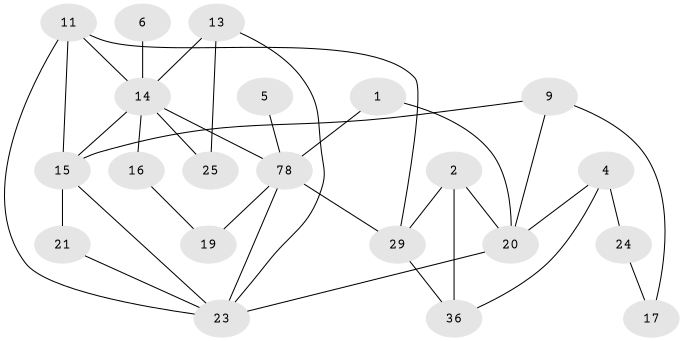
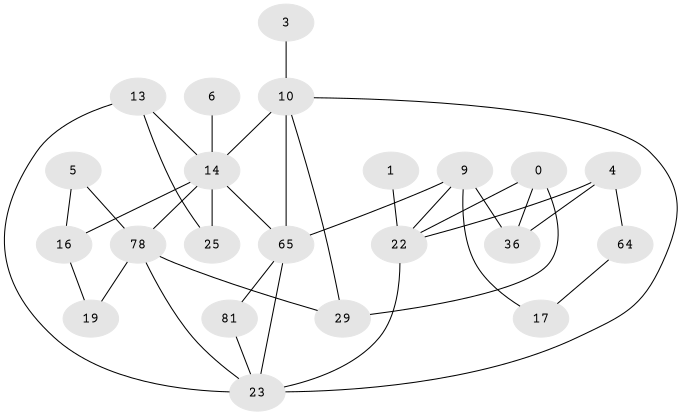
(69, 23) -> (286, 97)
none -> (286, 23)
(331, 134) -> none
(62, 171) -> (286, 245)
(454, 171) -> (539, 171)
none -> (69, 207)
(62, 245) -> (230, 319)
(511, 245) -> (399, 245)
(624, 245) -> (625, 245)
(426, 282) -> (489, 208)
